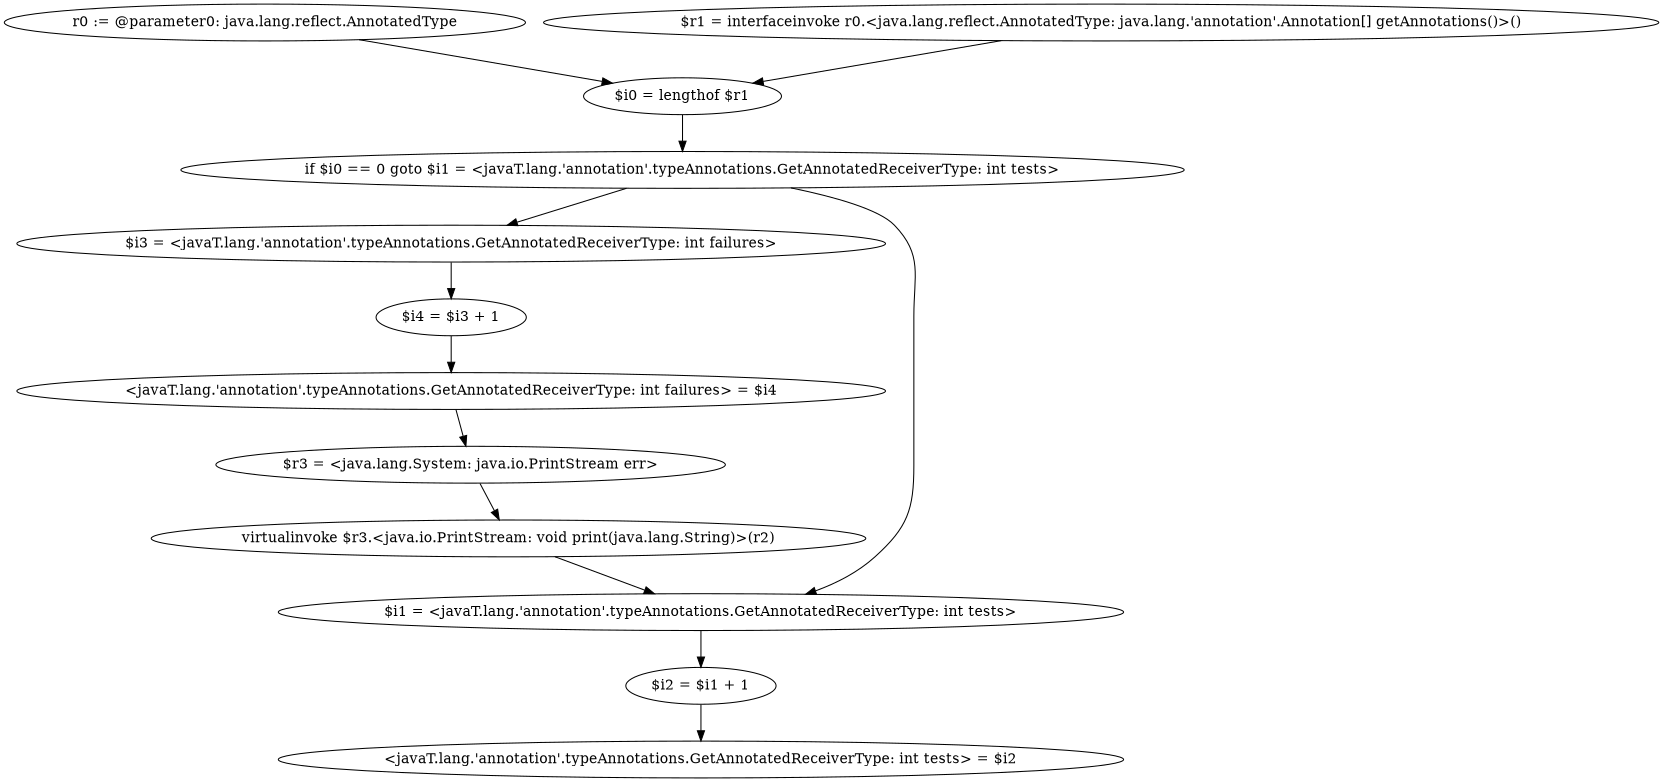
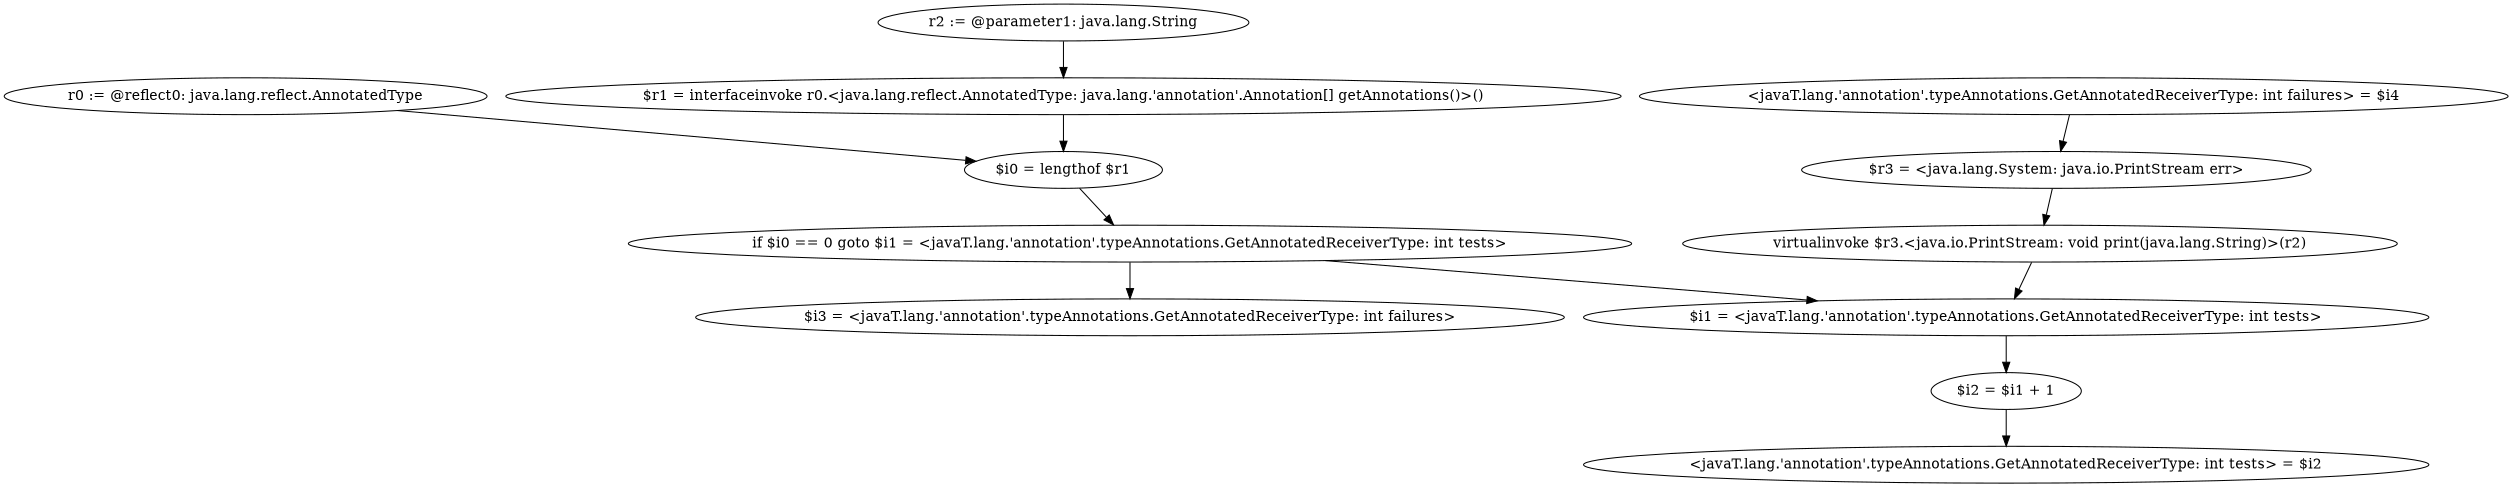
(265, 23) -> (246, 96)
none -> (1063, 23)
(451, 317) -> none
